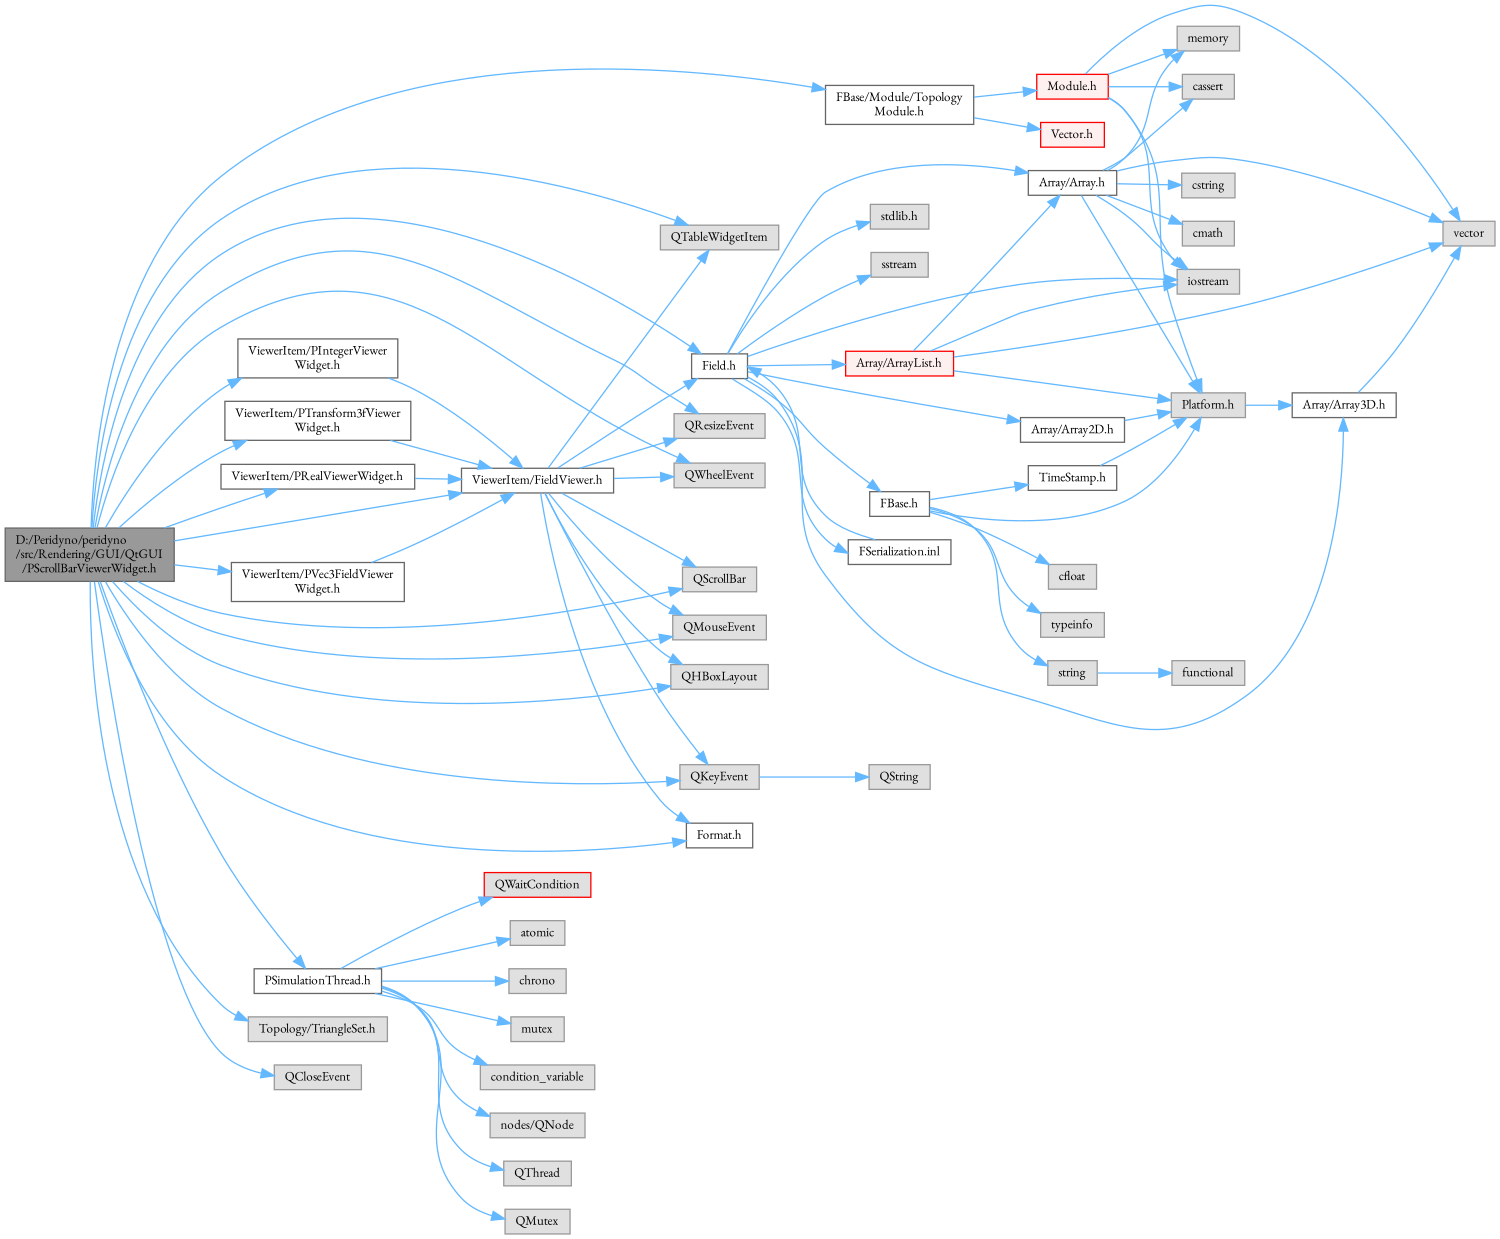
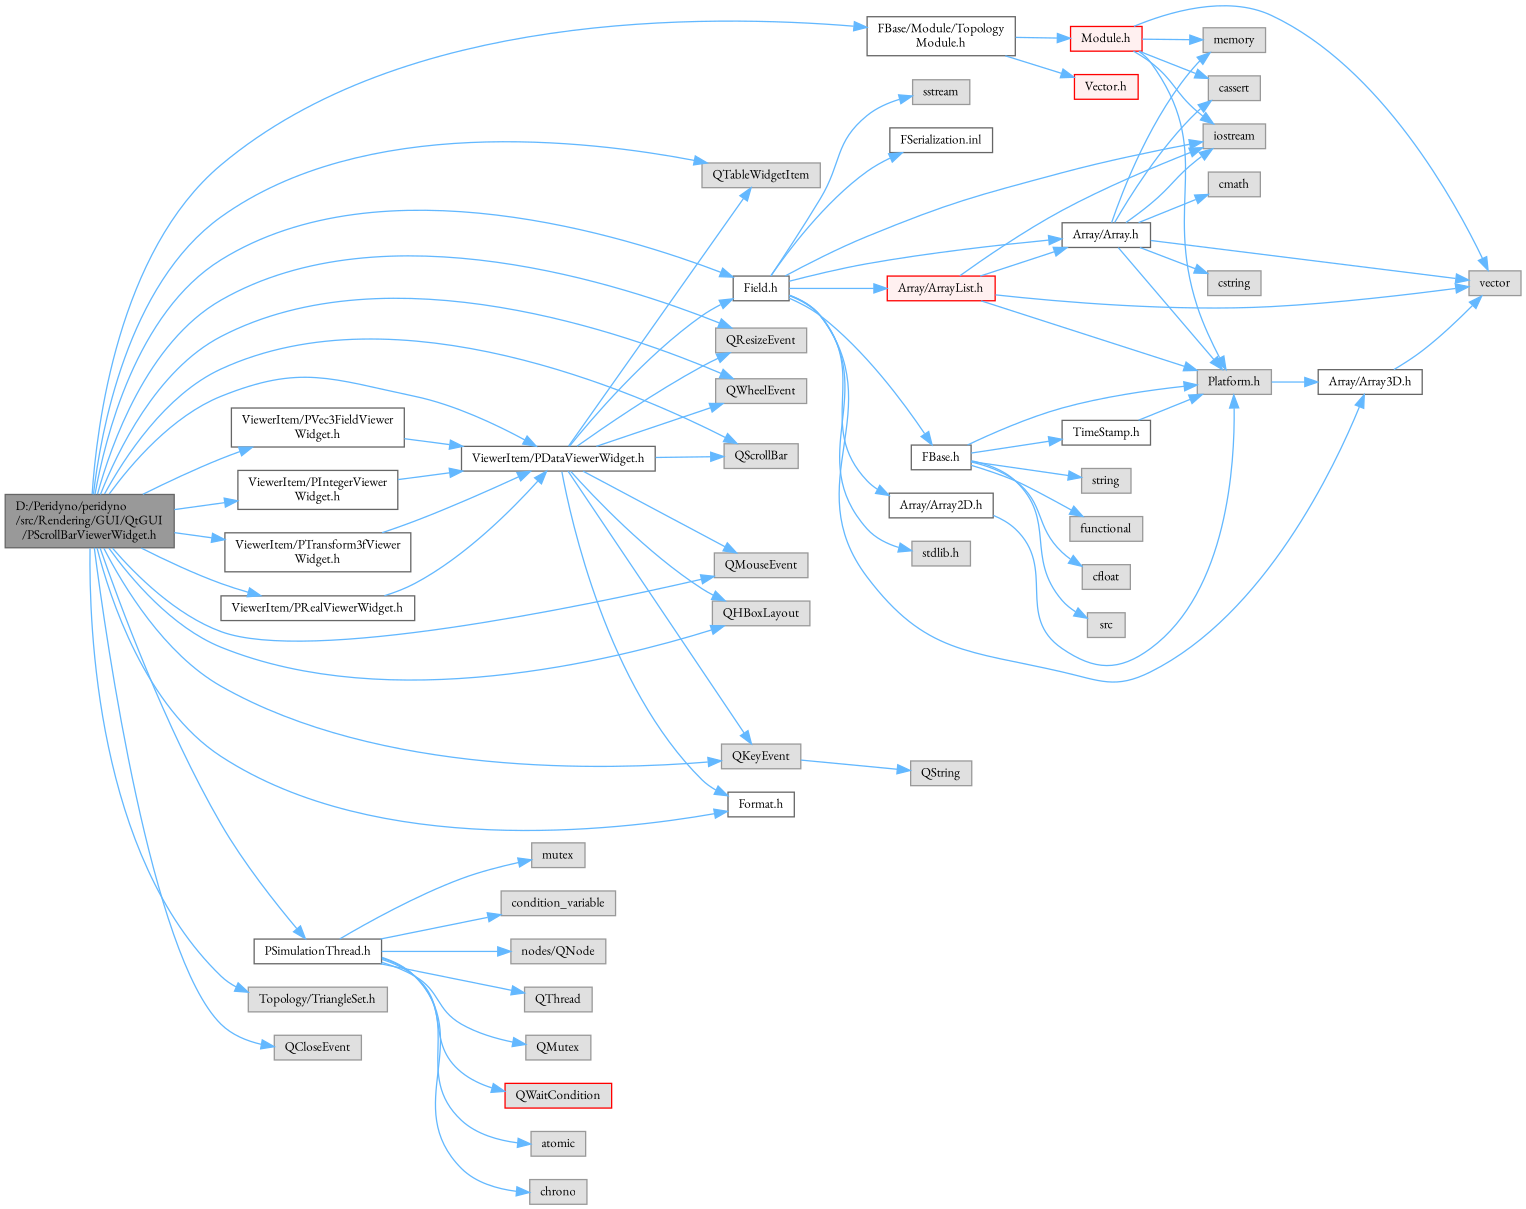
(538, 481) -> (558, 459)
(812, 500) -> none
(1072, 625) -> (1106, 625)
(1128, 673) -> (1038, 492)
